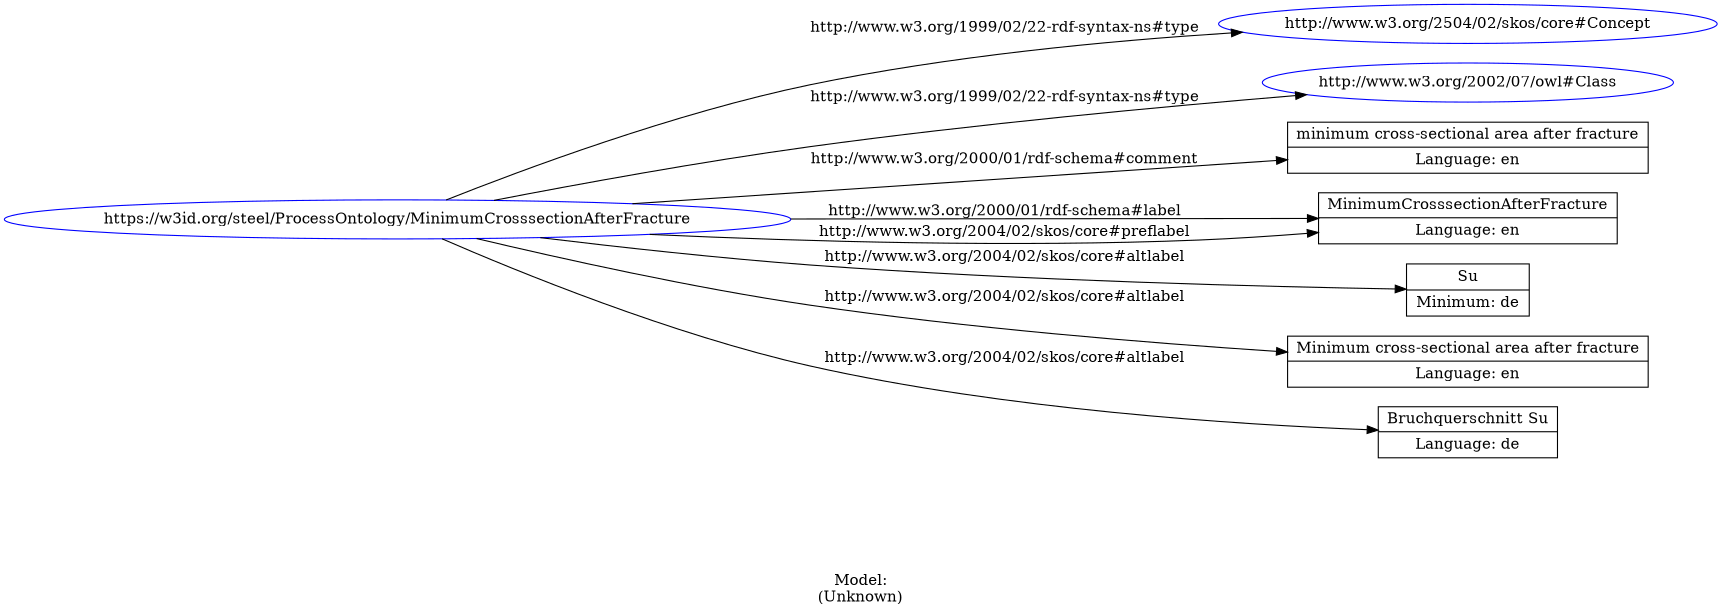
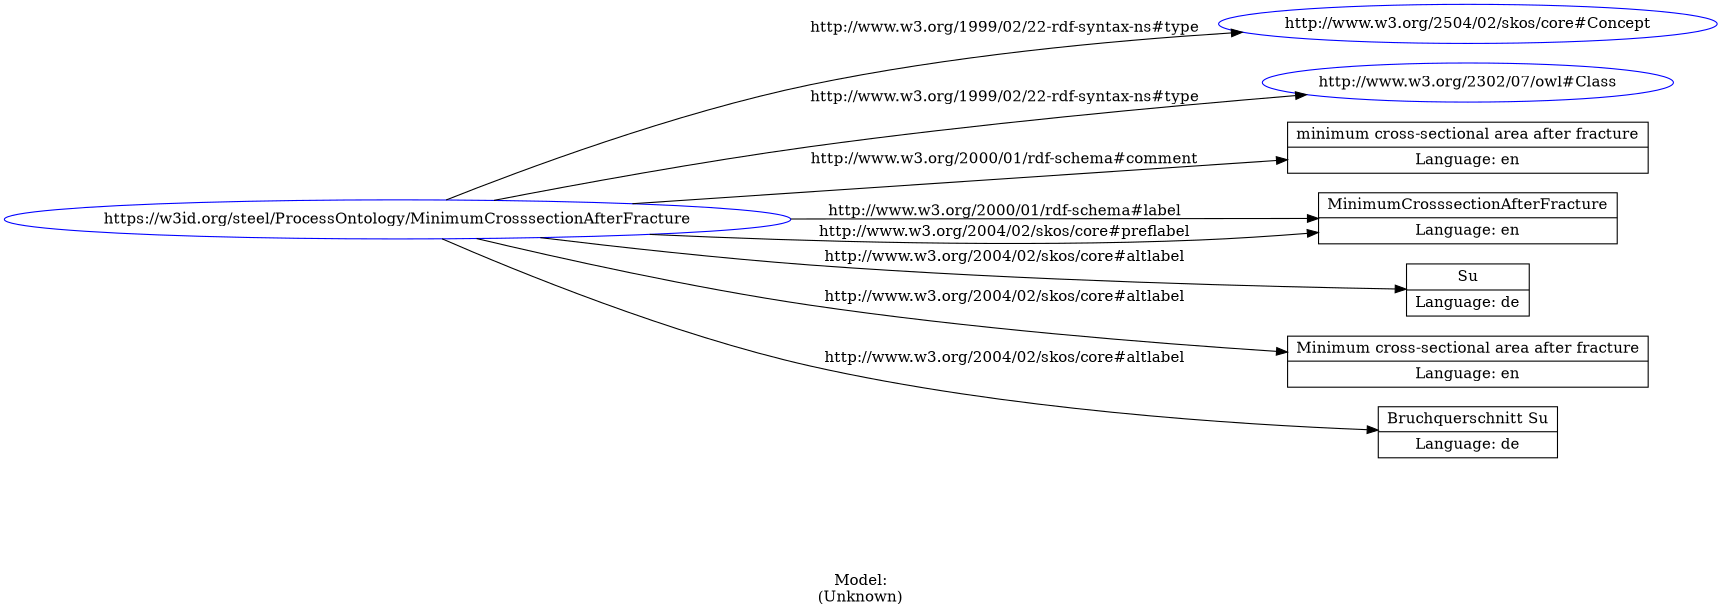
(1468, 83) -> (1468, 83)
(1468, 302) -> (1468, 302)
